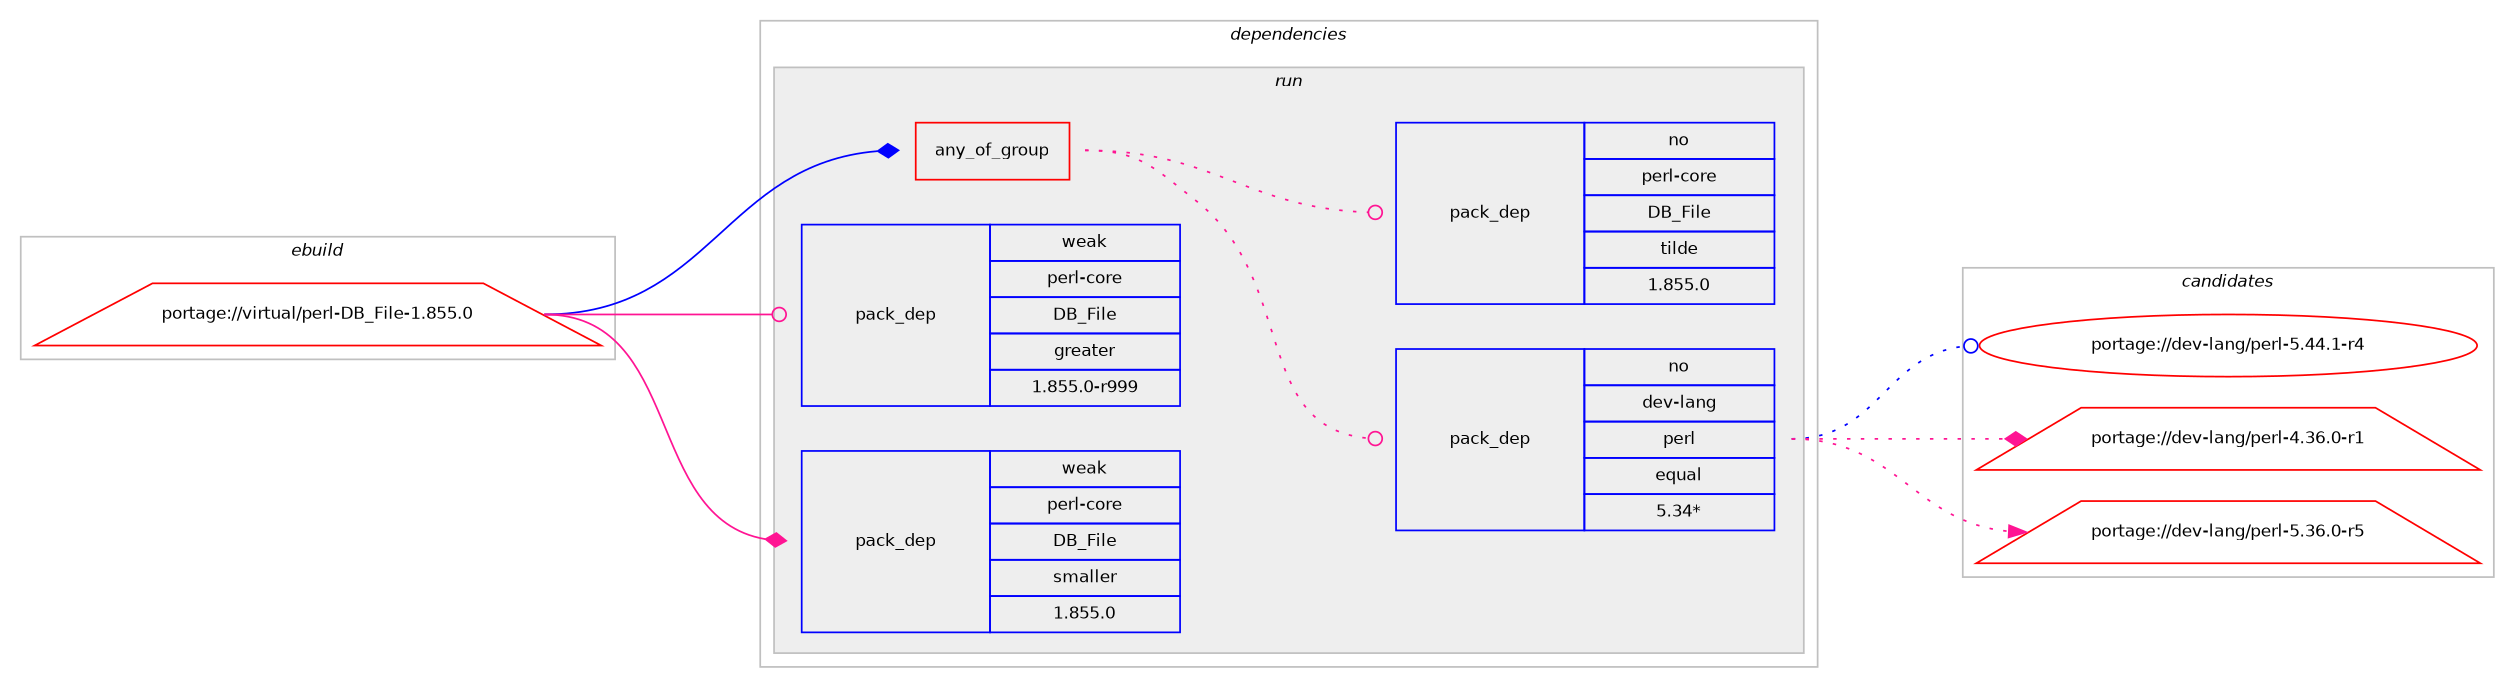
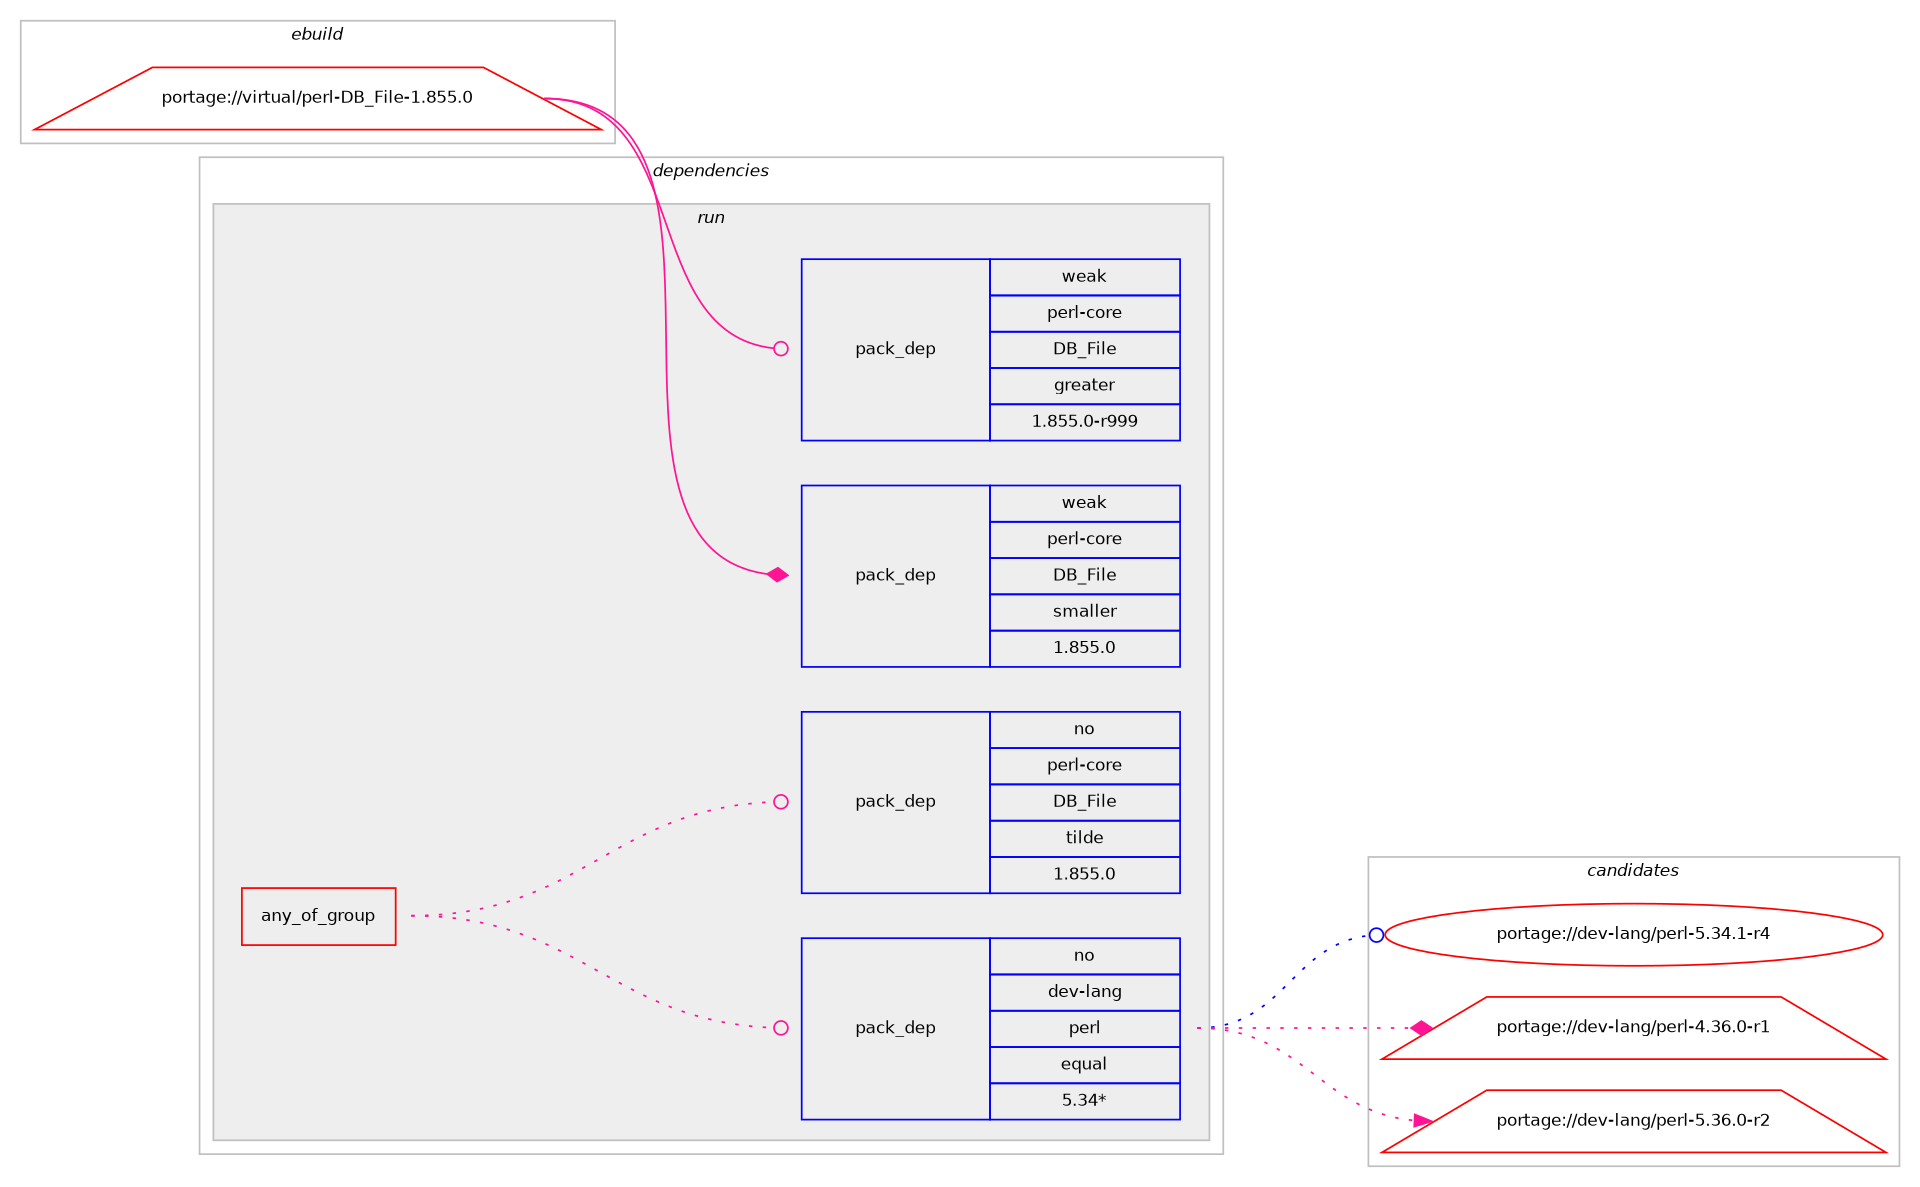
(714, 239) -> none
(2228, 346) -> (1634, 935)
(2228, 532) -> (1634, 1121)
